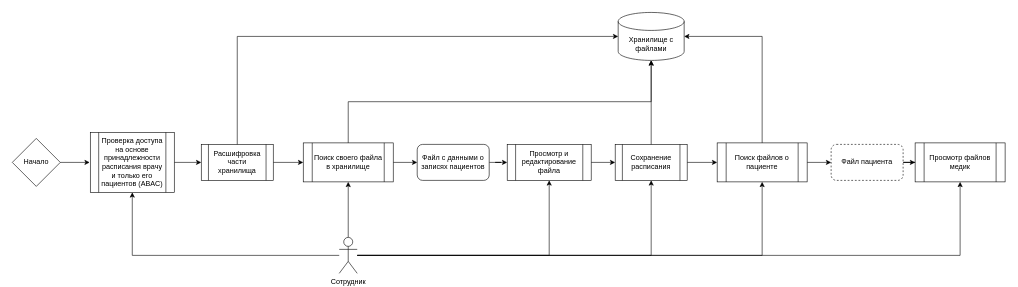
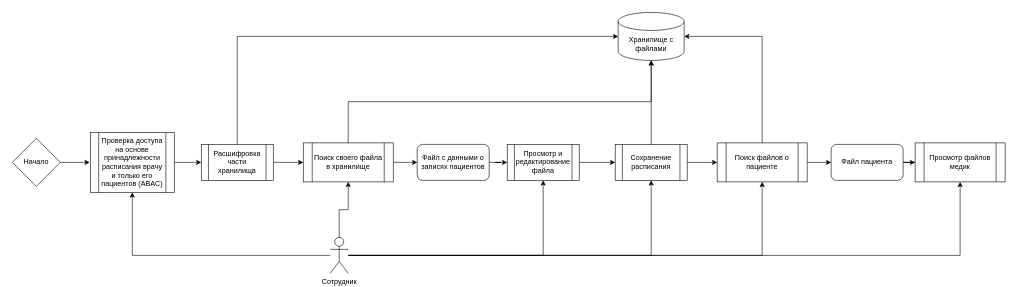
(549, 162) -> (543, 162)
(867, 162) -> (867, 162)
(348, 255) -> (339, 255)
